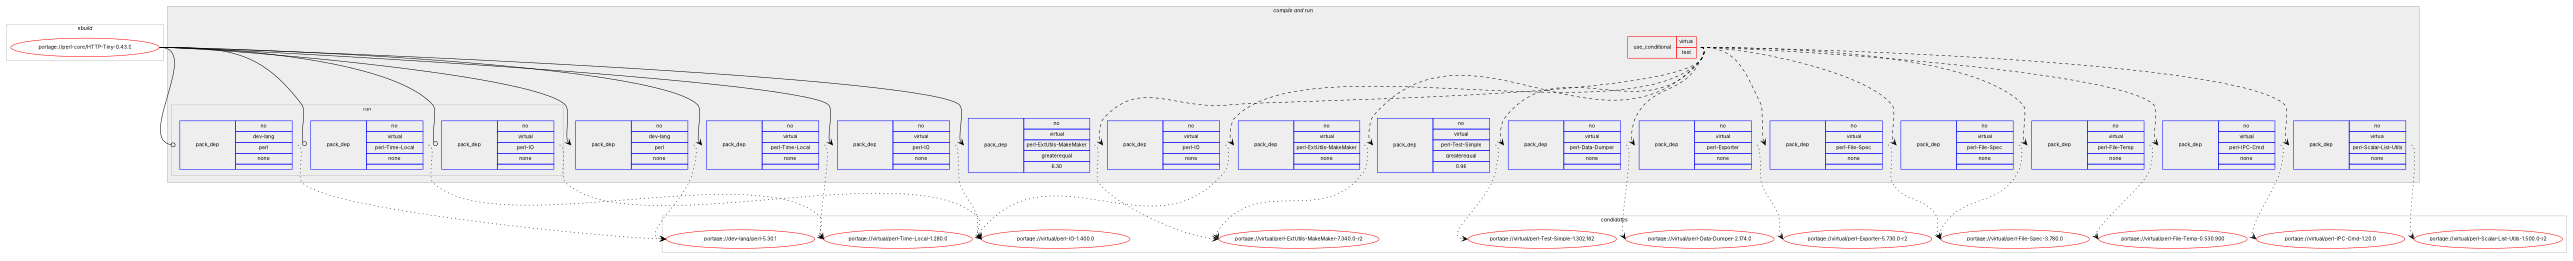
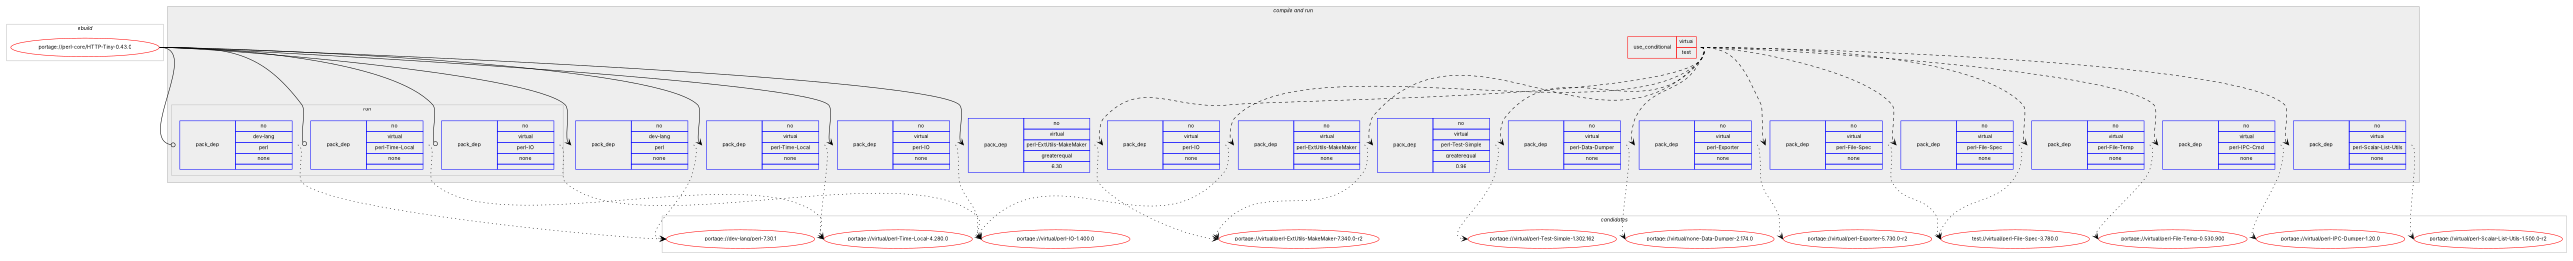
(740, 239) -> (740, 239)
(898, 239) -> (898, 239)
(1700, 239) -> (1700, 239)
(2015, 239) -> (2015, 239)
(2331, 239) -> (2331, 239)
